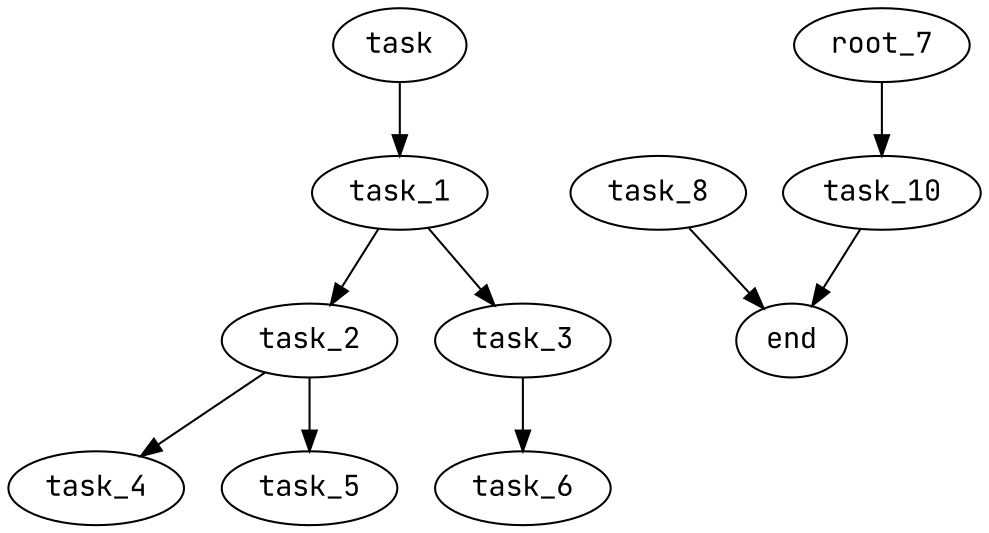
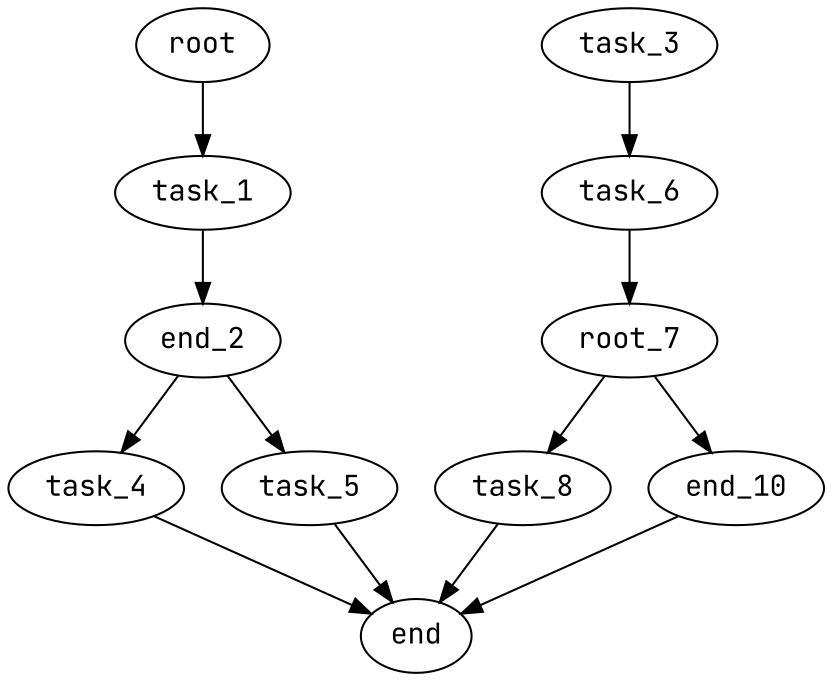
(400, 45) -> (203, 45)
(882, 193) -> (736, 488)
none -> (630, 257)
(455, 259) -> none
(310, 341) -> (203, 341)
none -> (582, 406)
none -> (357, 555)
none -> (253, 561)
